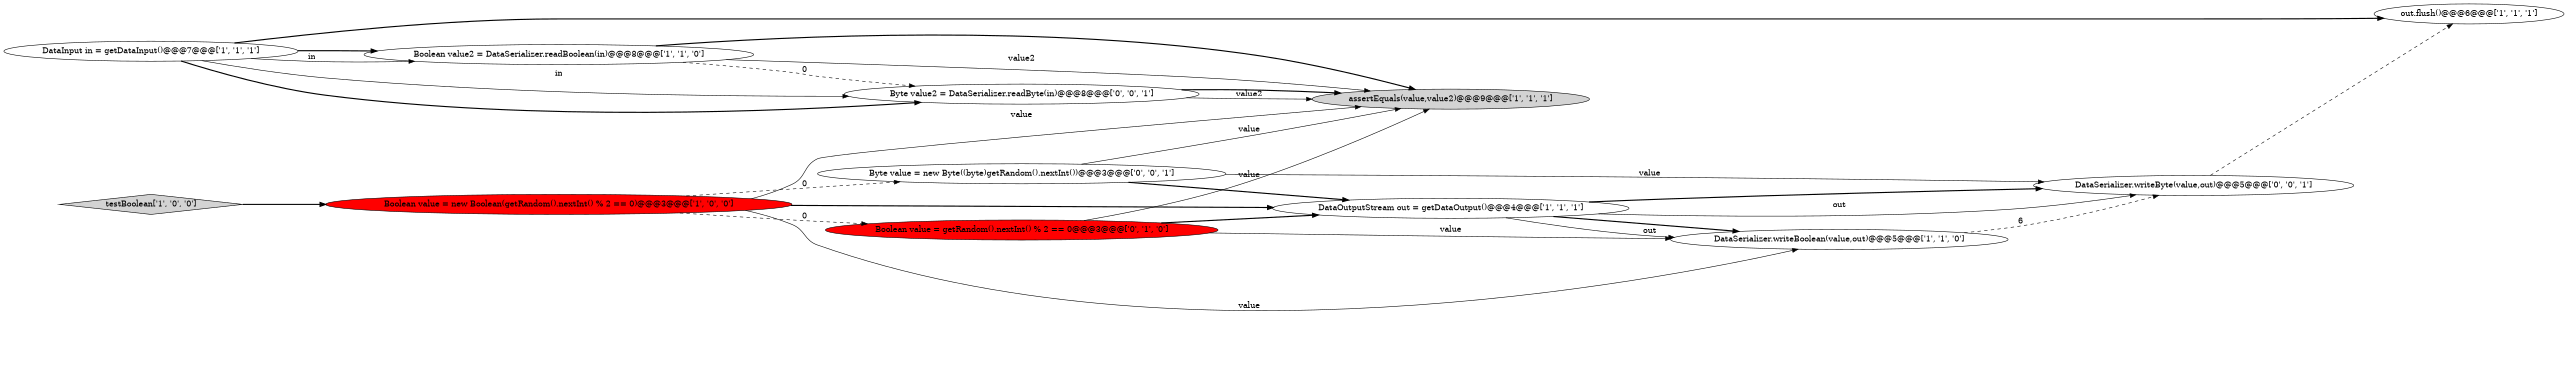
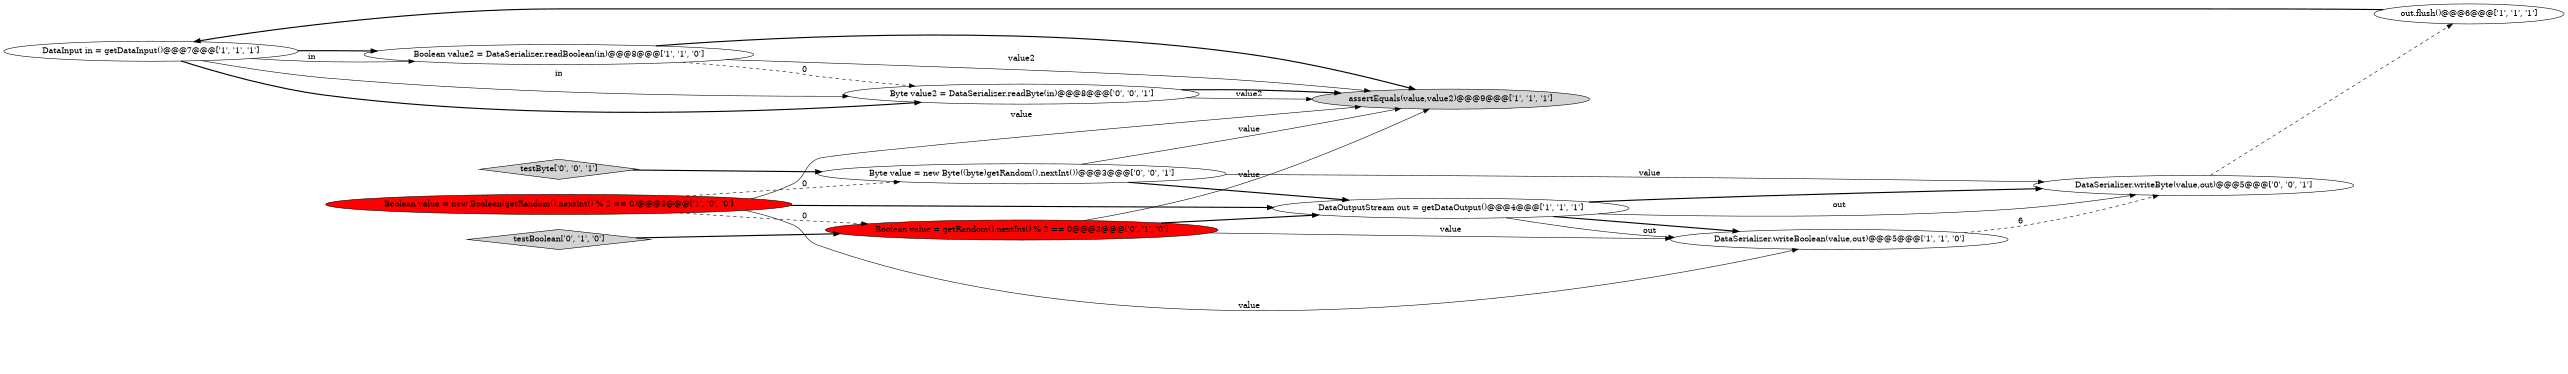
(1306, 19) -> (1291, 9)
none -> (559, 169)
(151, 204) -> none
none -> (559, 239)
